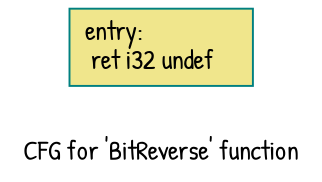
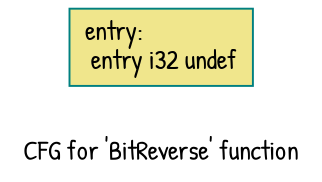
(150, 61) -> (161, 61)
